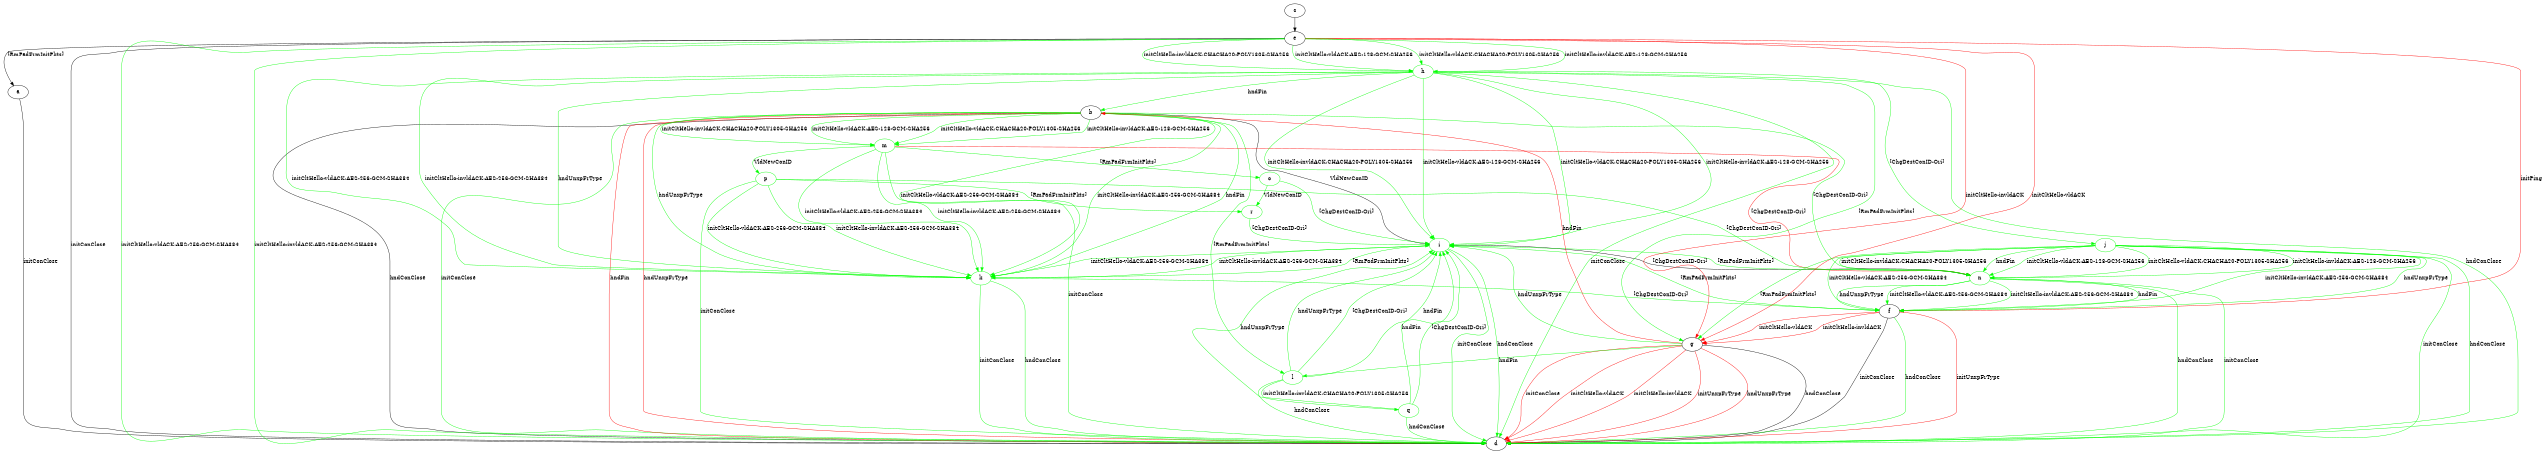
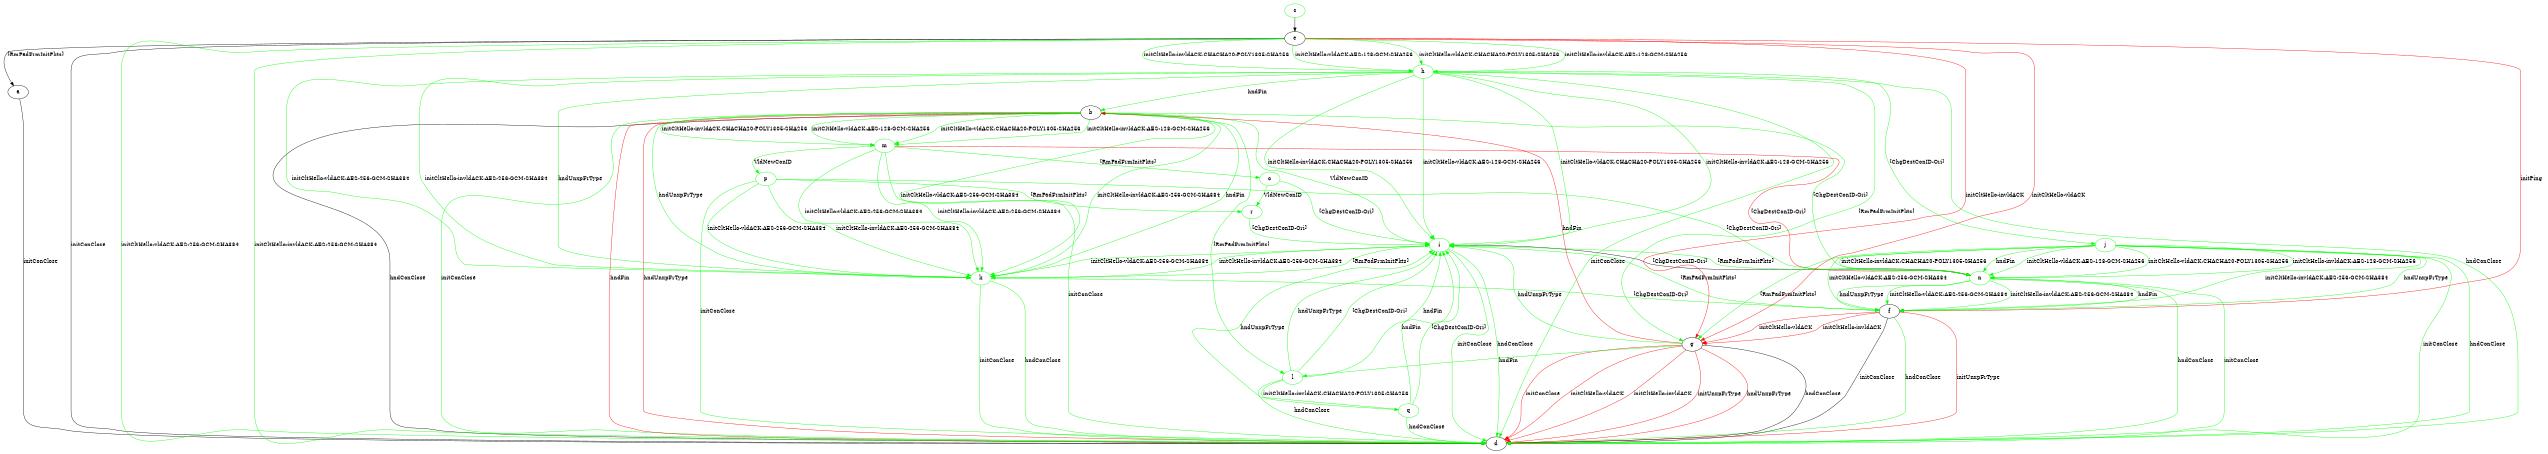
(1295, 11) -> (1295, 11)
(1604, 127) -> (1608, 127)
(1259, 164) -> (1259, 164)
